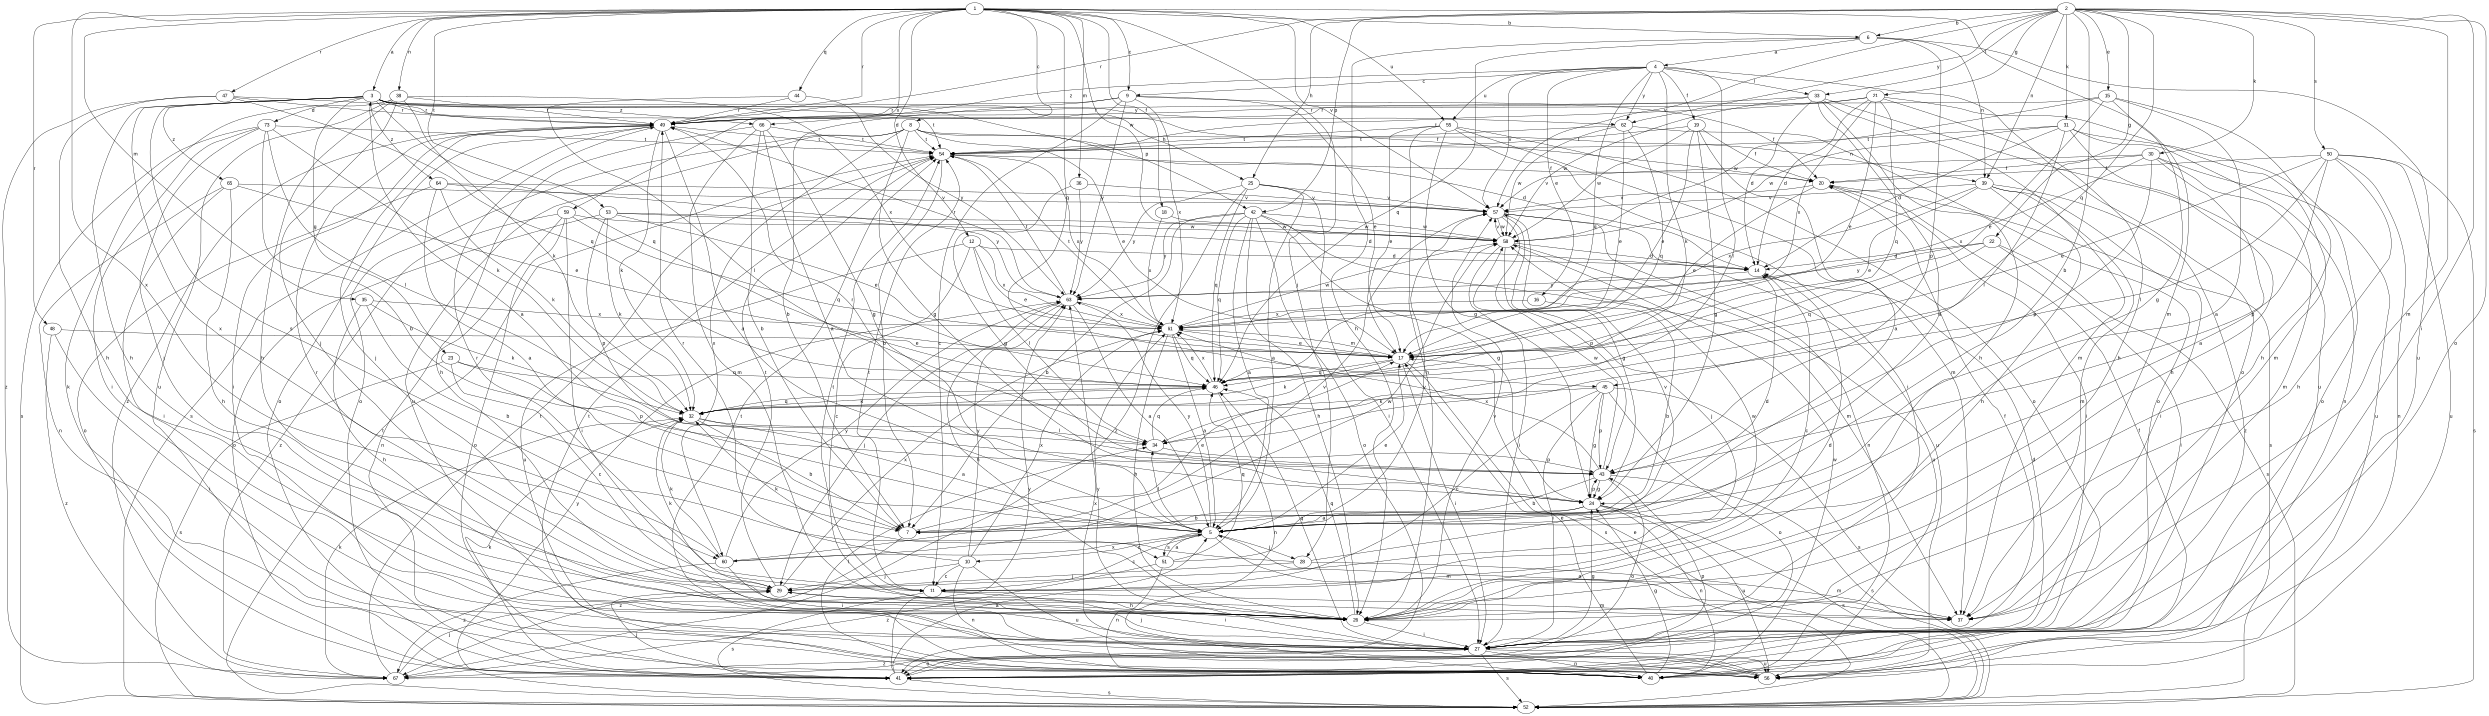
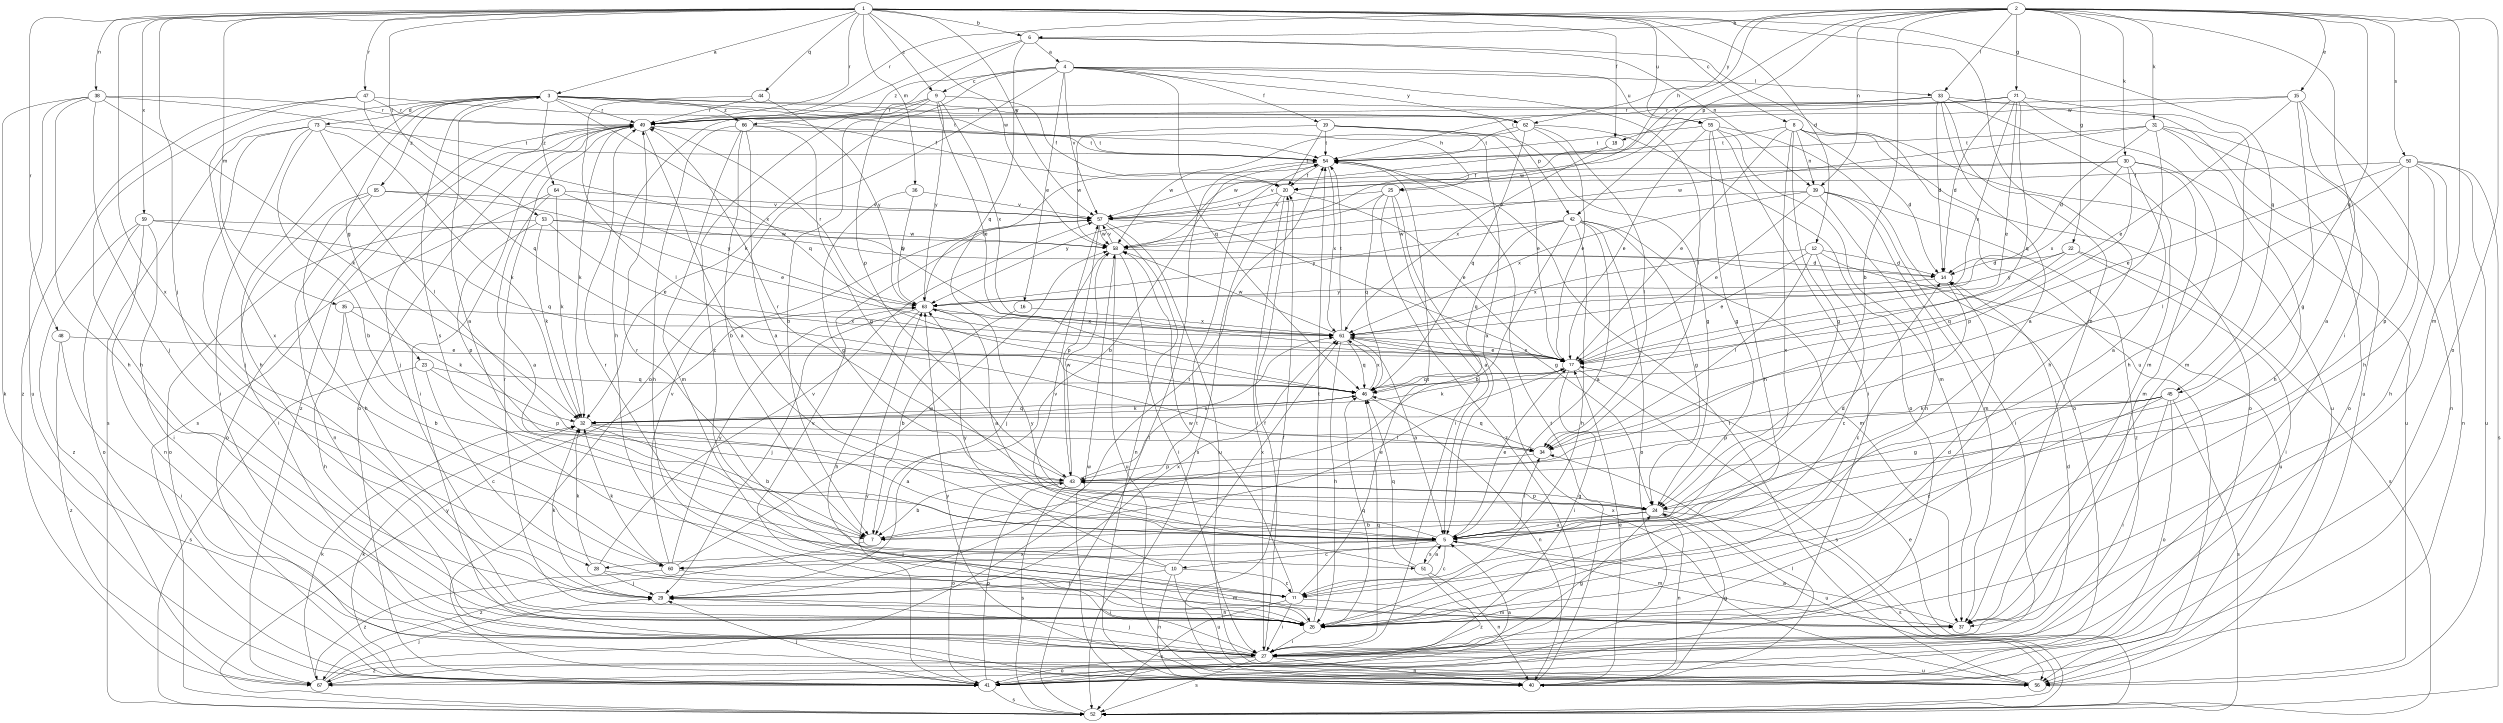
(1744, 160) -> (1955, 113)
none -> (1644, 275)
(1353, 344) -> (1526, 351)
